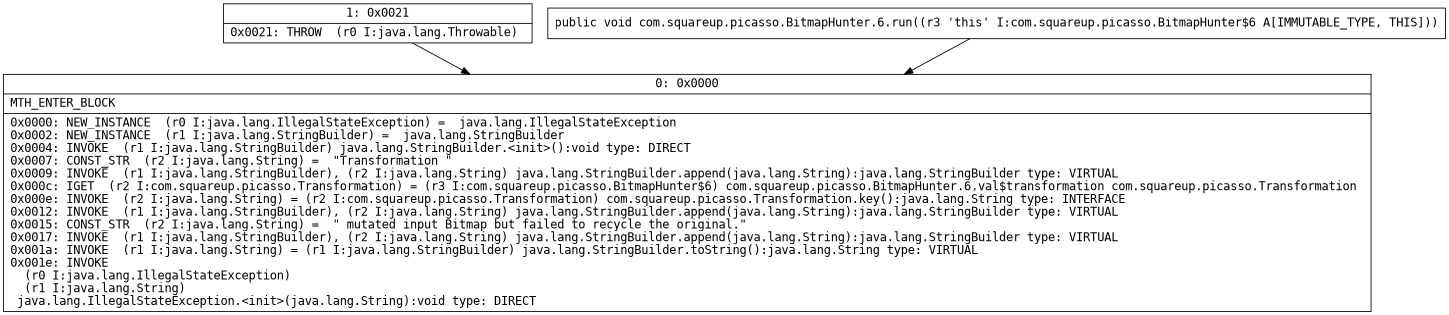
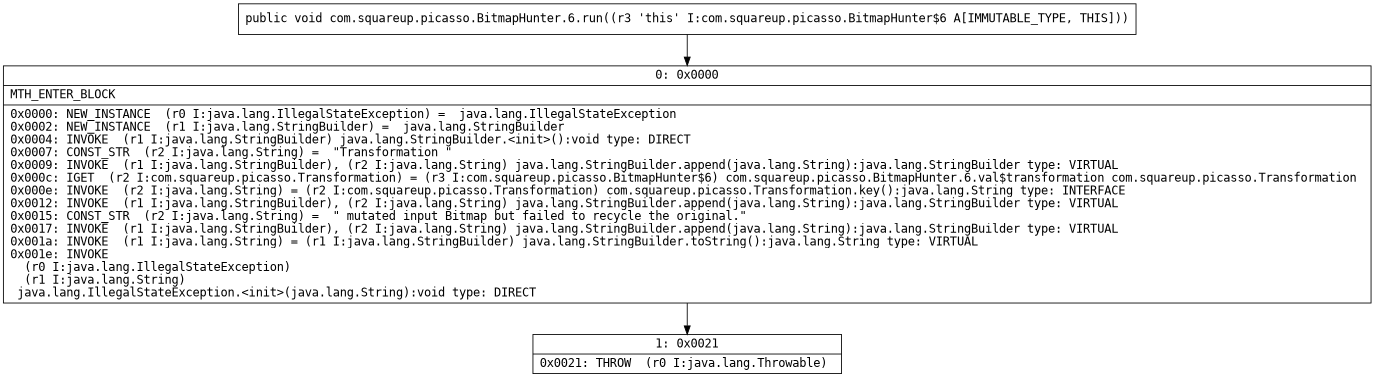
(437, 57) -> (687, 314)
